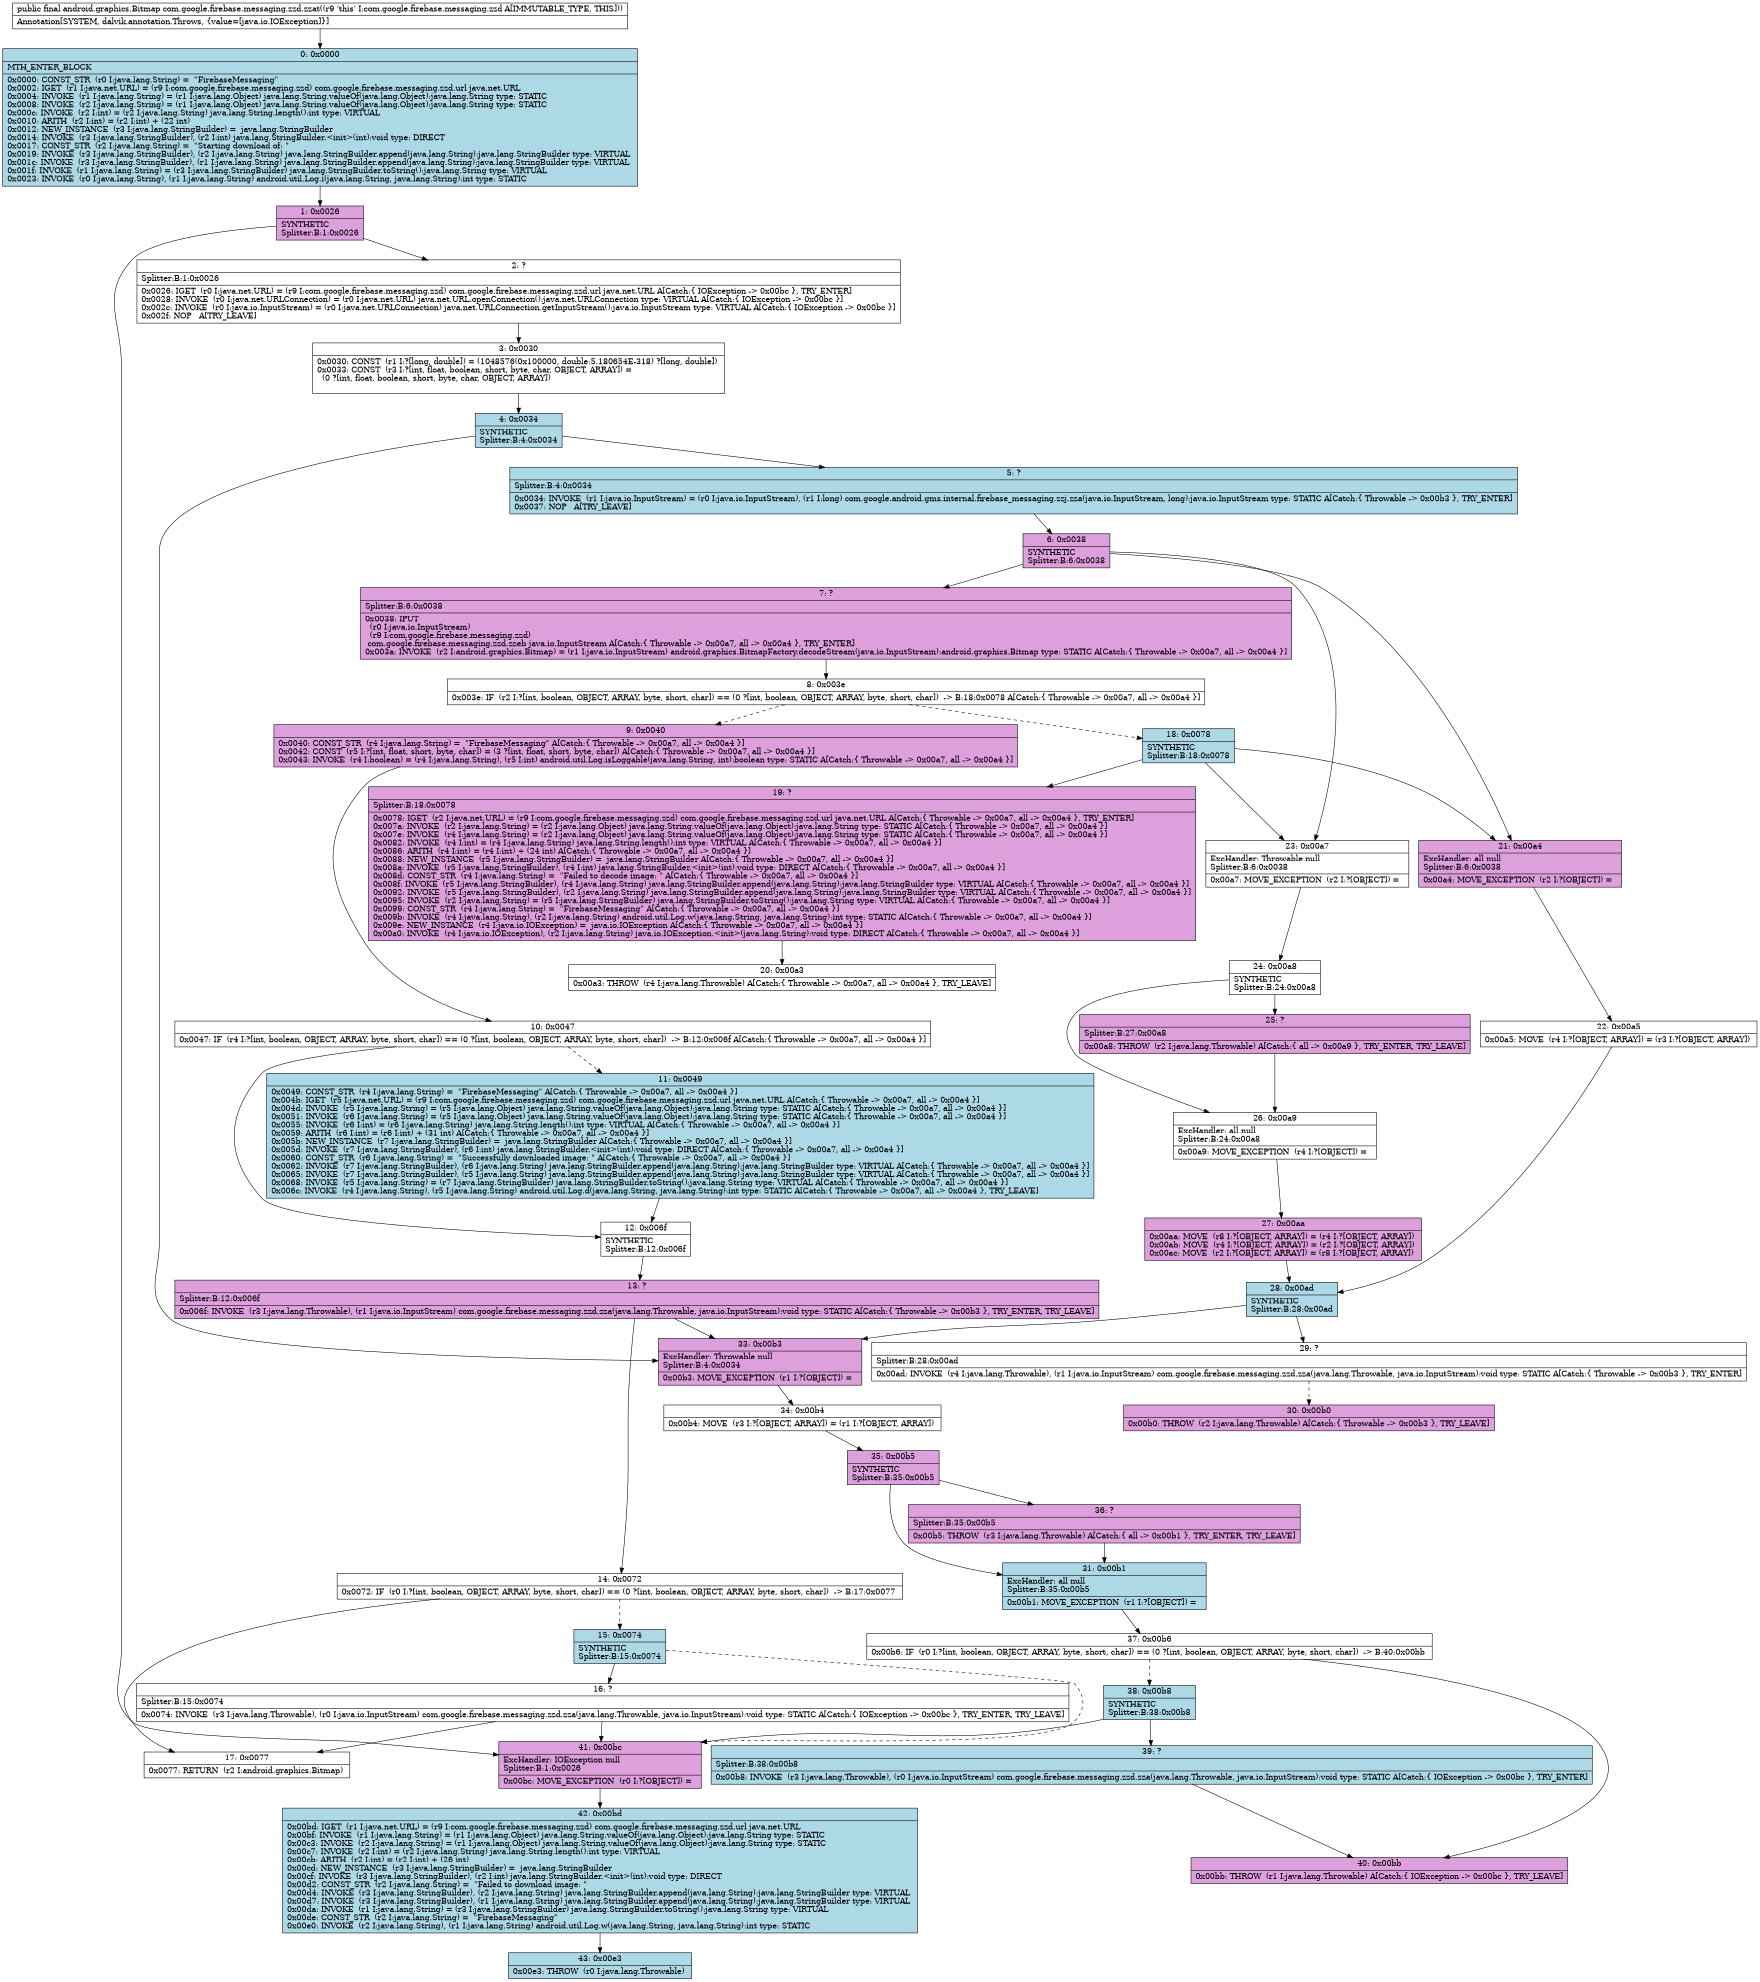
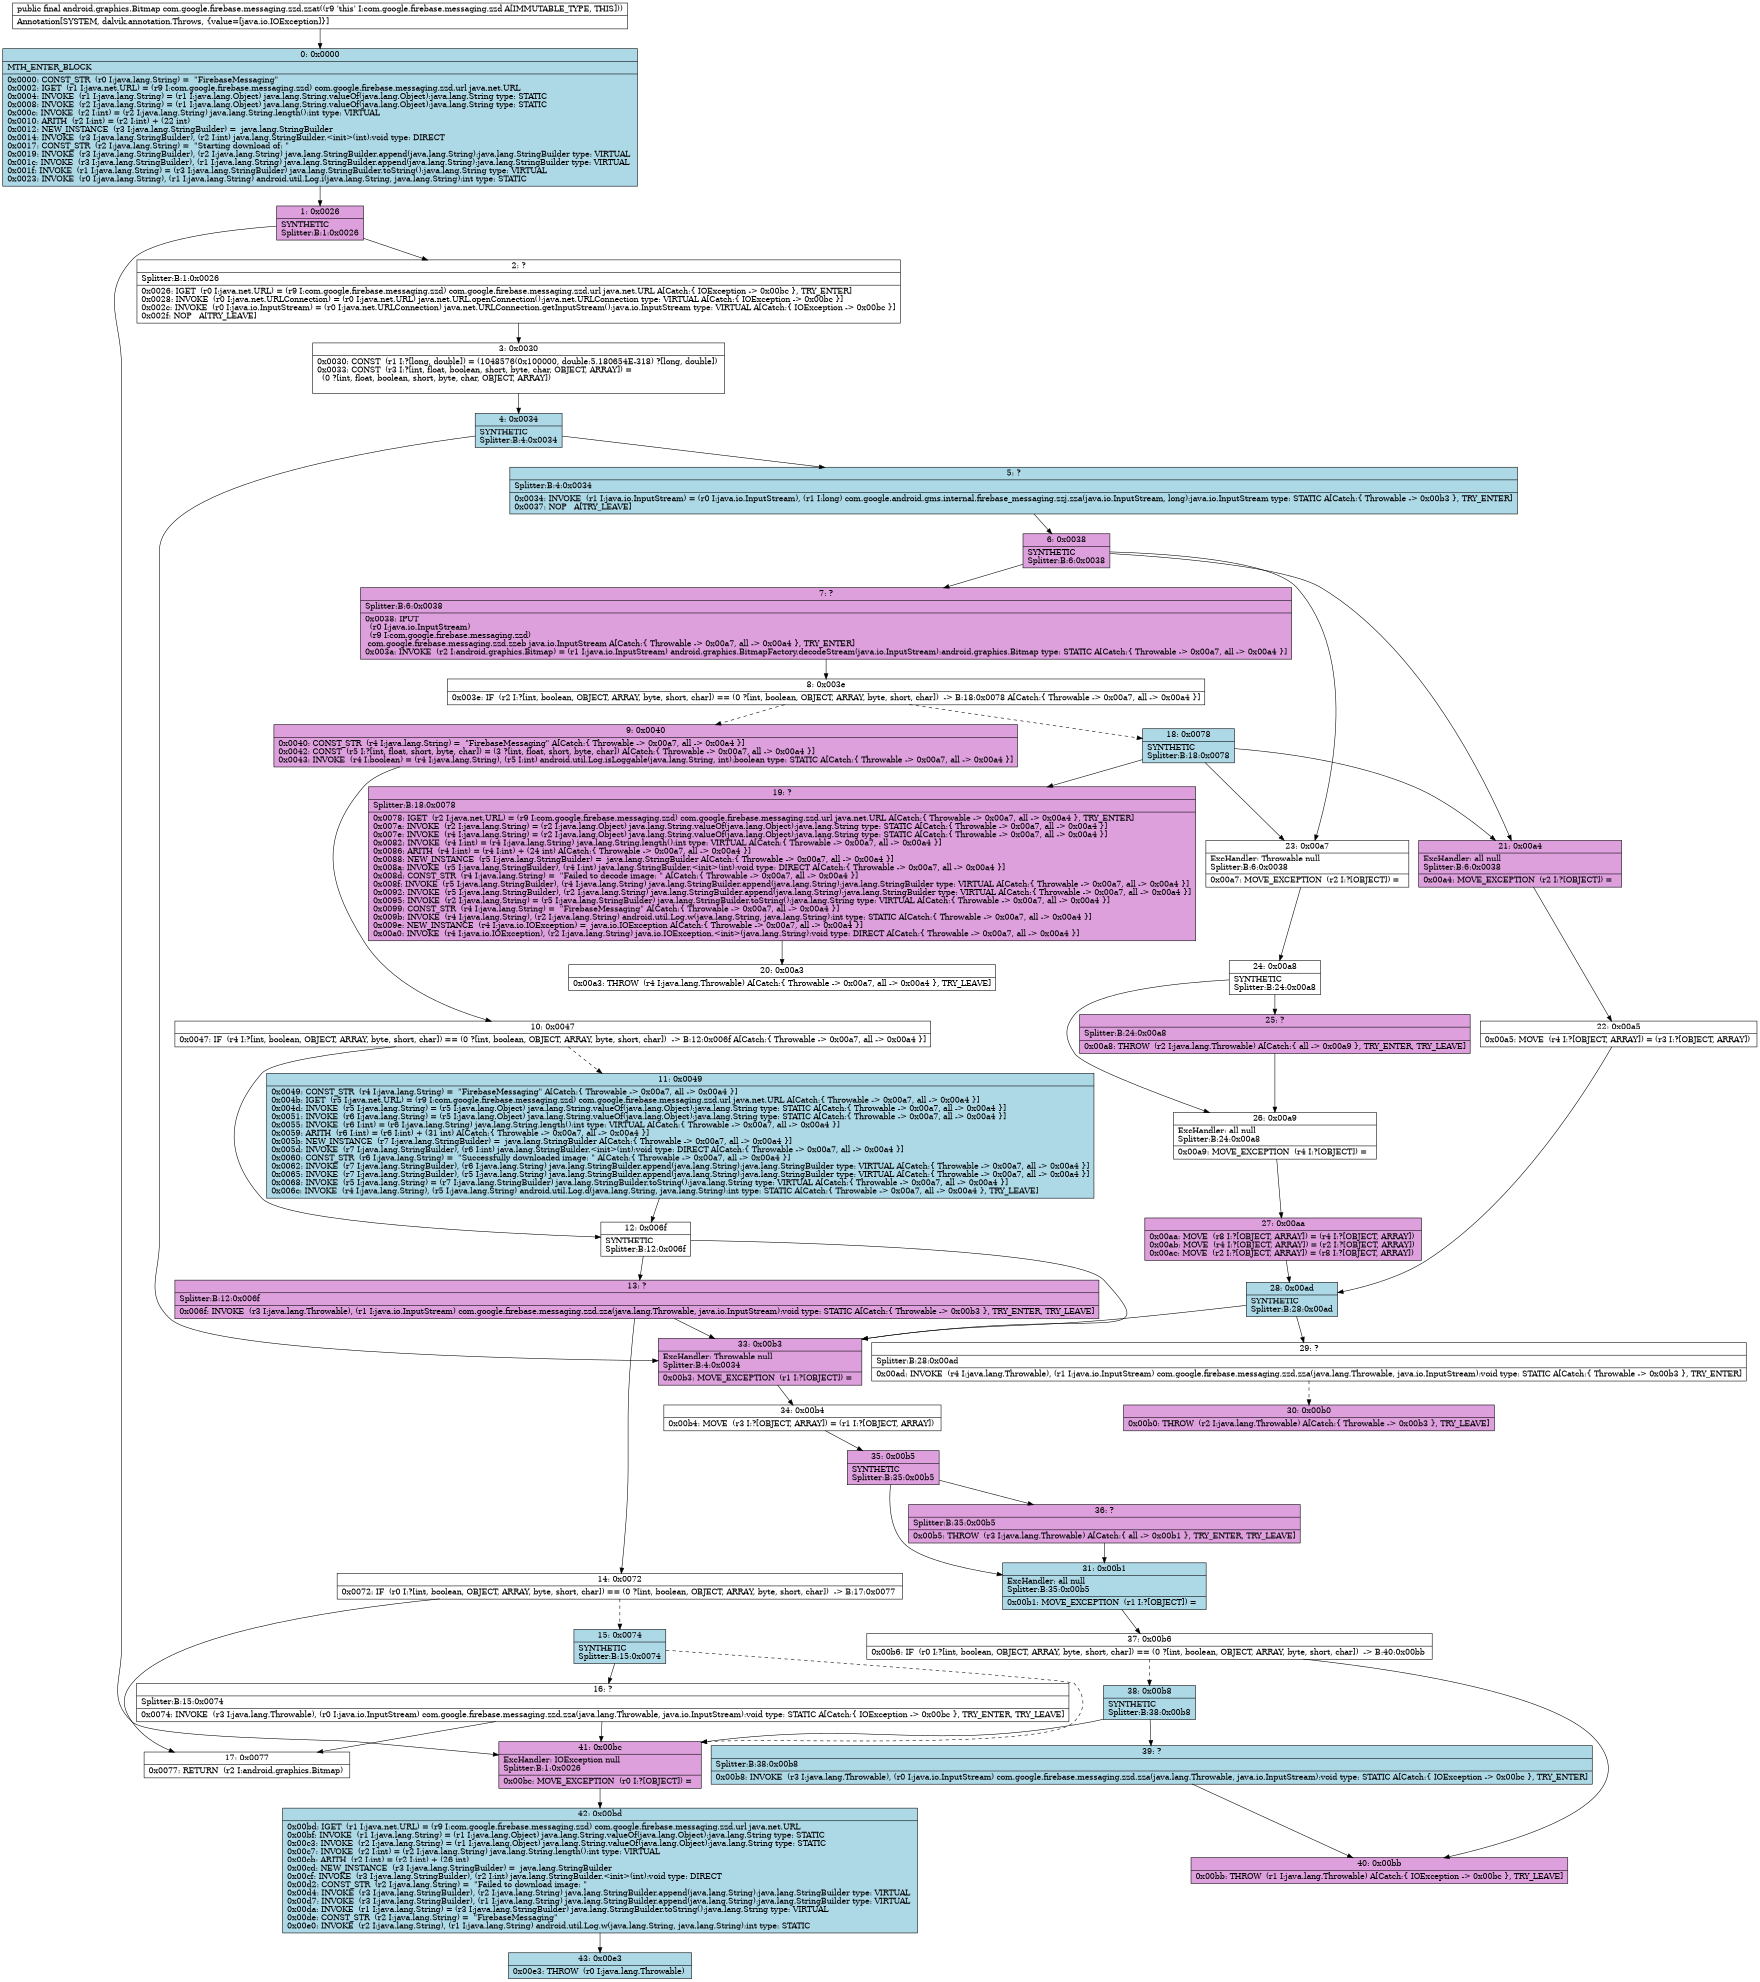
(1125, 1033) -> (1125, 1033)
none -> (1050, 1263)
